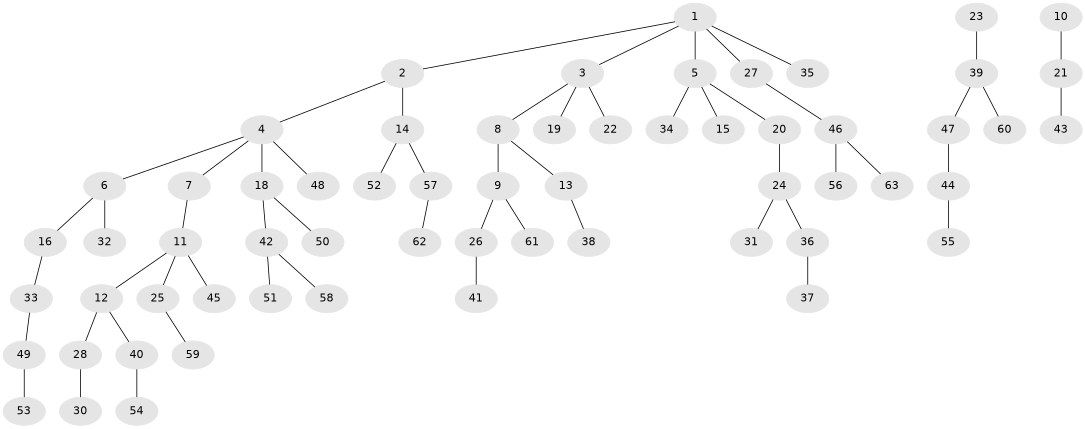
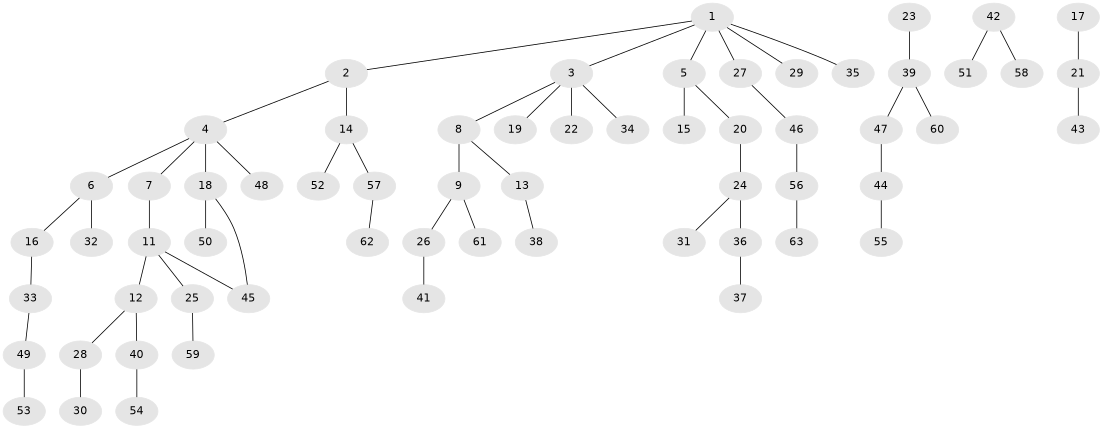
(1061, 17) -> (1078, 17)
none -> (797, 74)
(681, 102) -> (600, 102)
(864, 158) -> (797, 214)
(264, 214) -> (238, 239)
